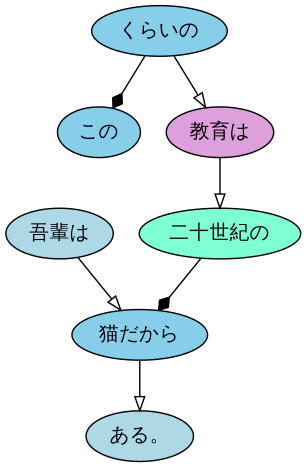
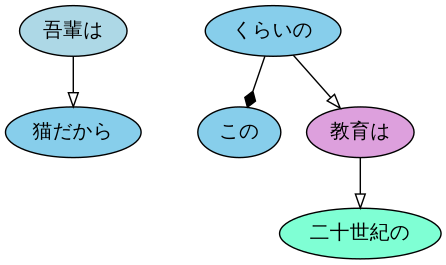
(185, 278) -> none
(140, 436) -> none
